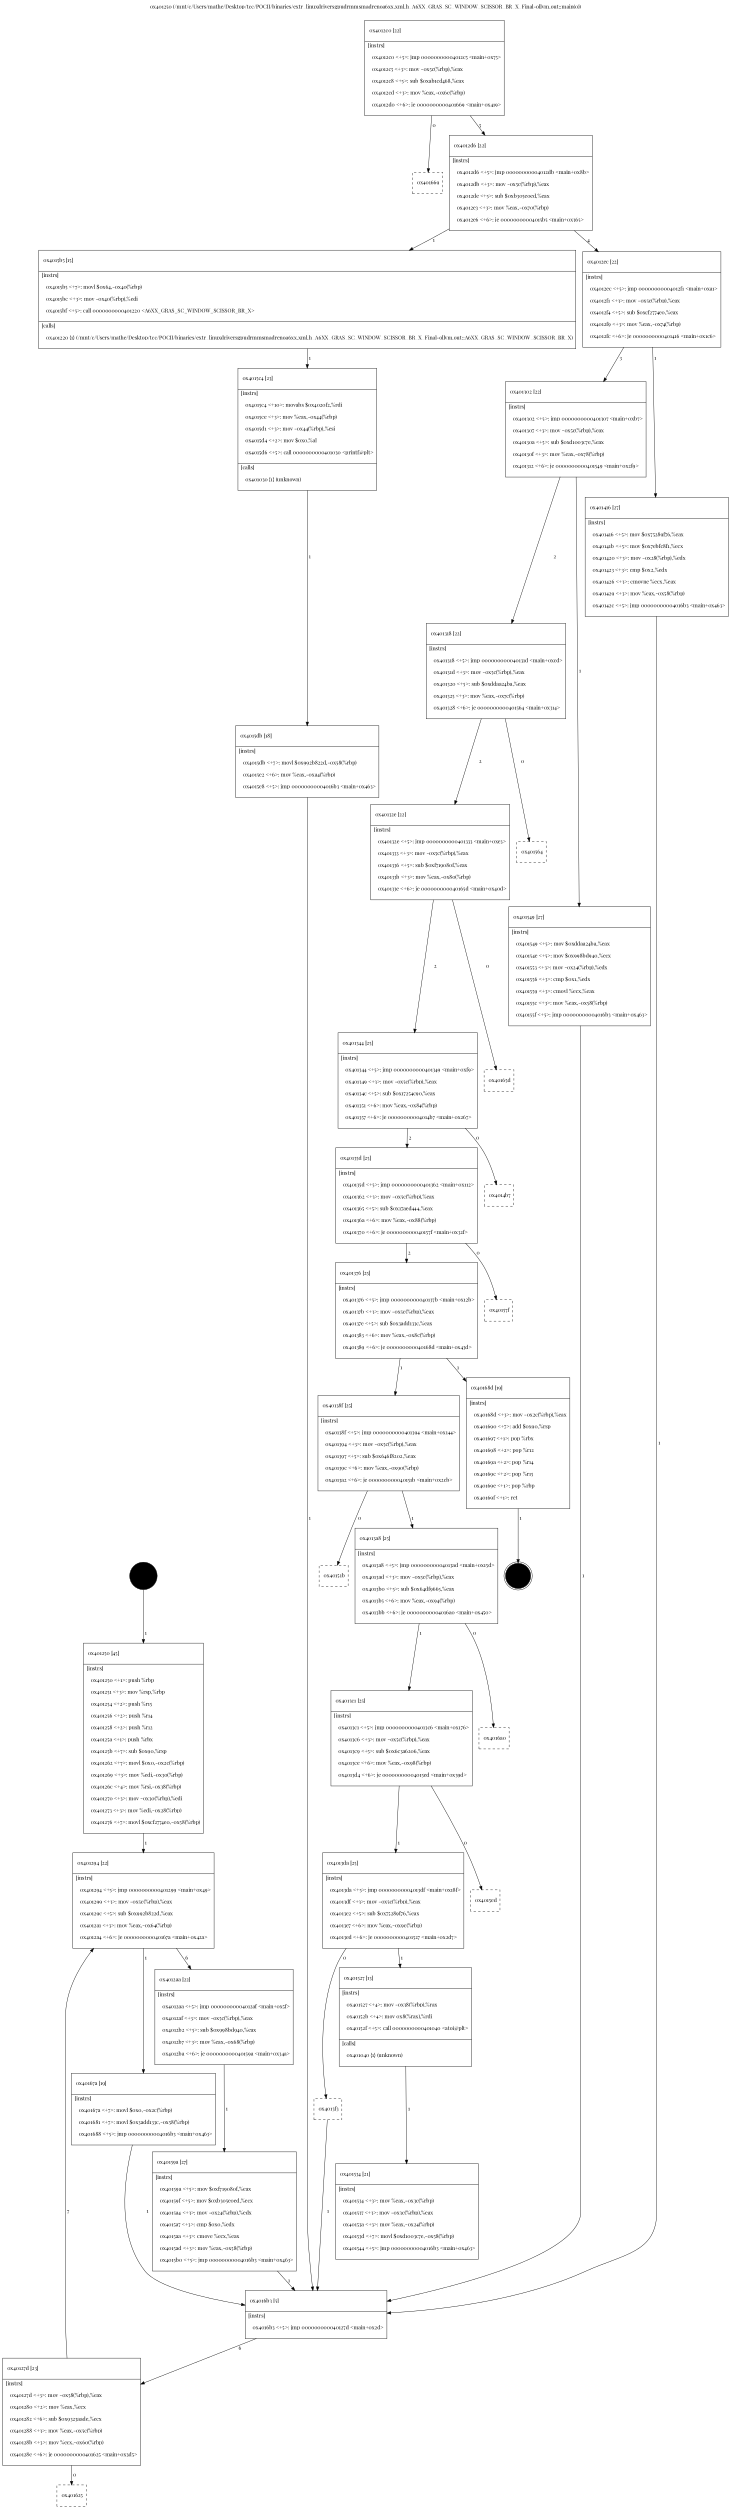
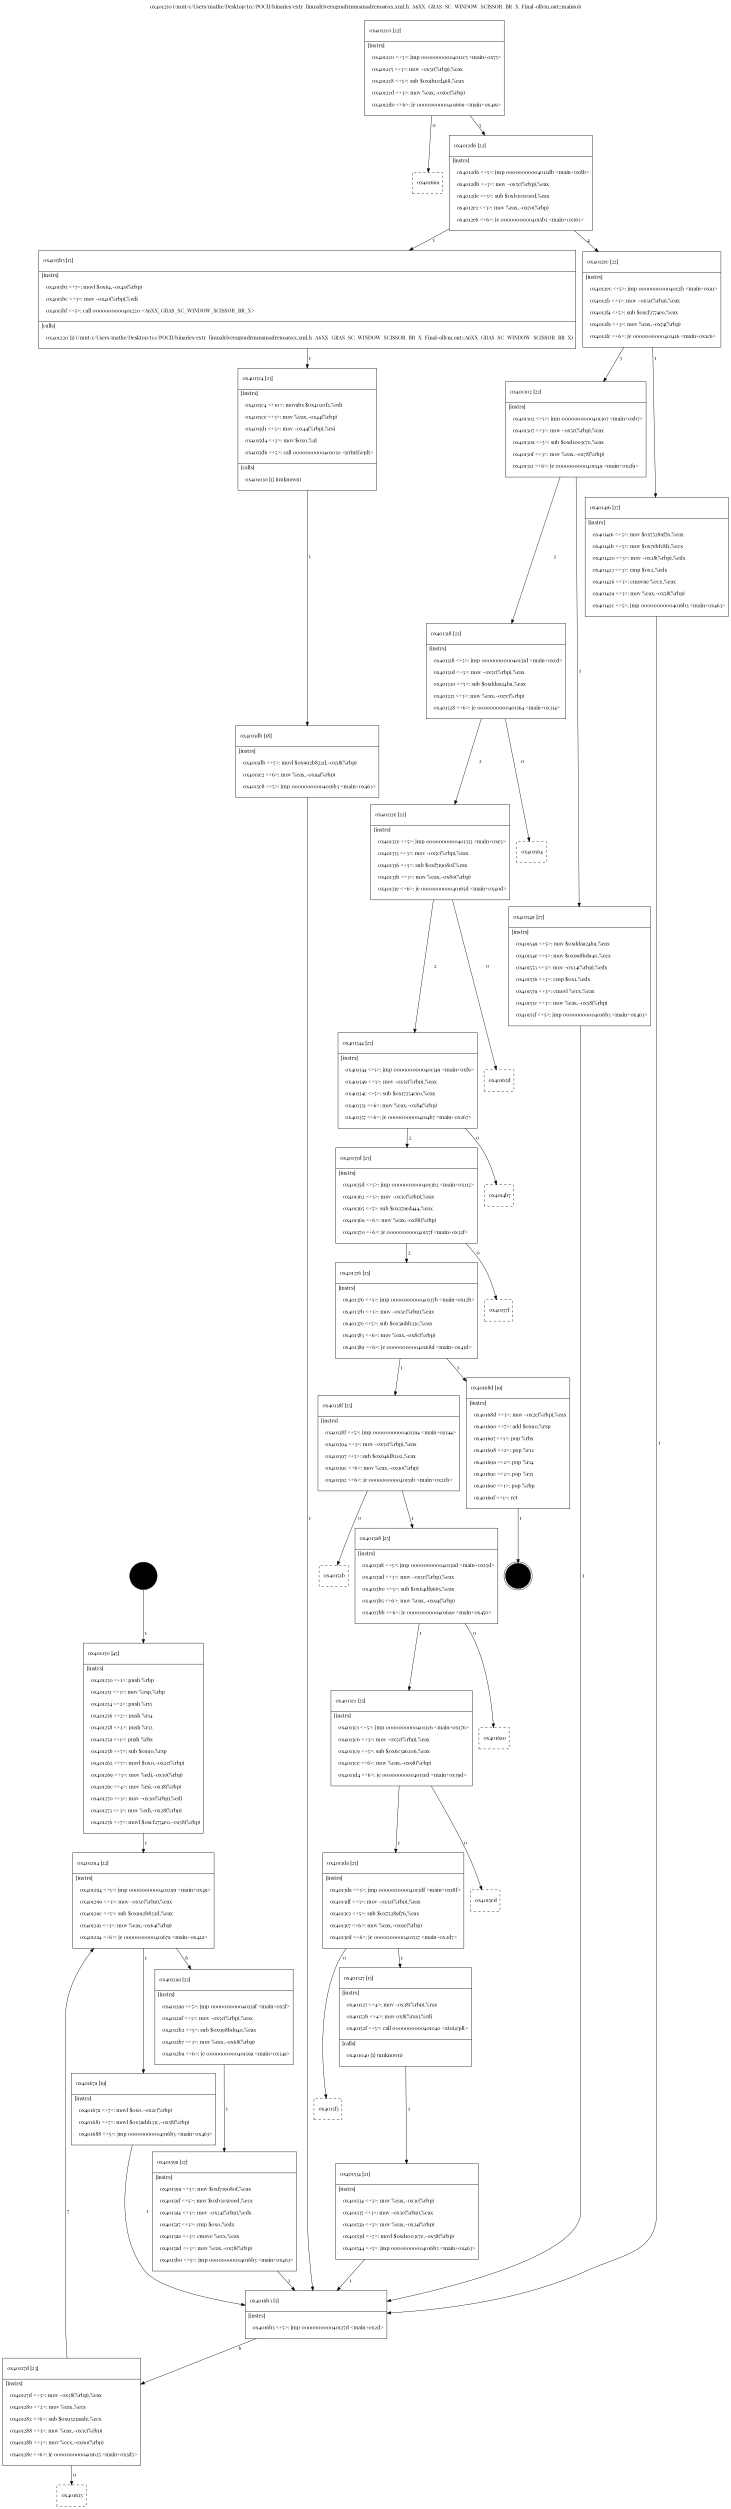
(322, 2203) -> (352, 2273)
